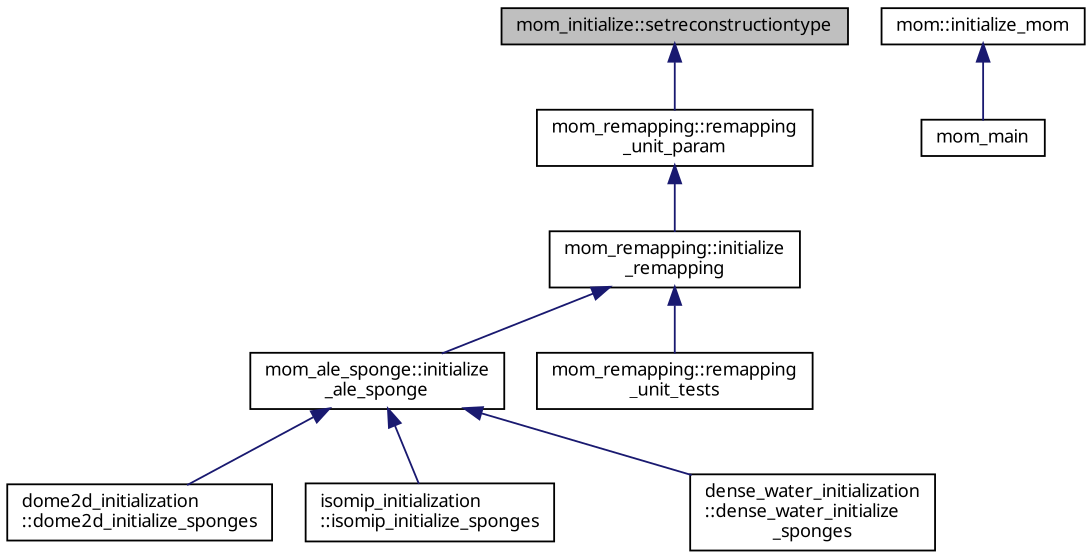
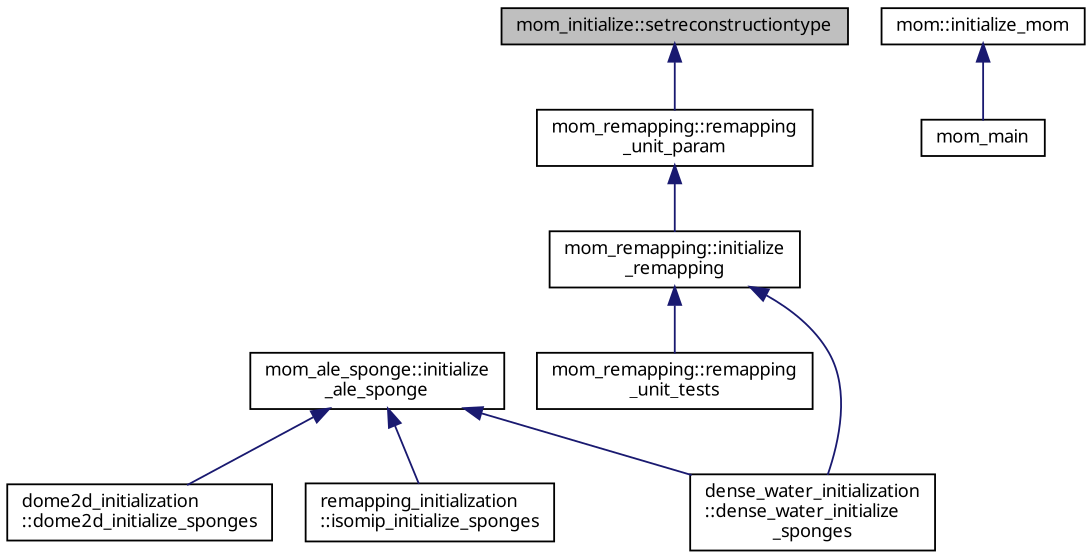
(517, 324) -> (836, 371)
(430, 512) -> (430, 512)
